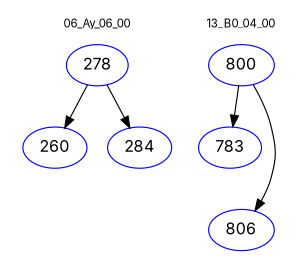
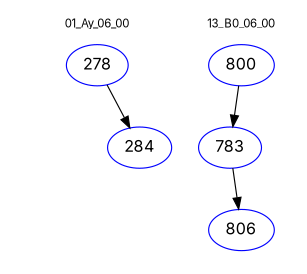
(97, 25) -> (97, 25)
(241, 25) -> (241, 25)
(274, 142) -> (235, 183)
(55, 148) -> none
